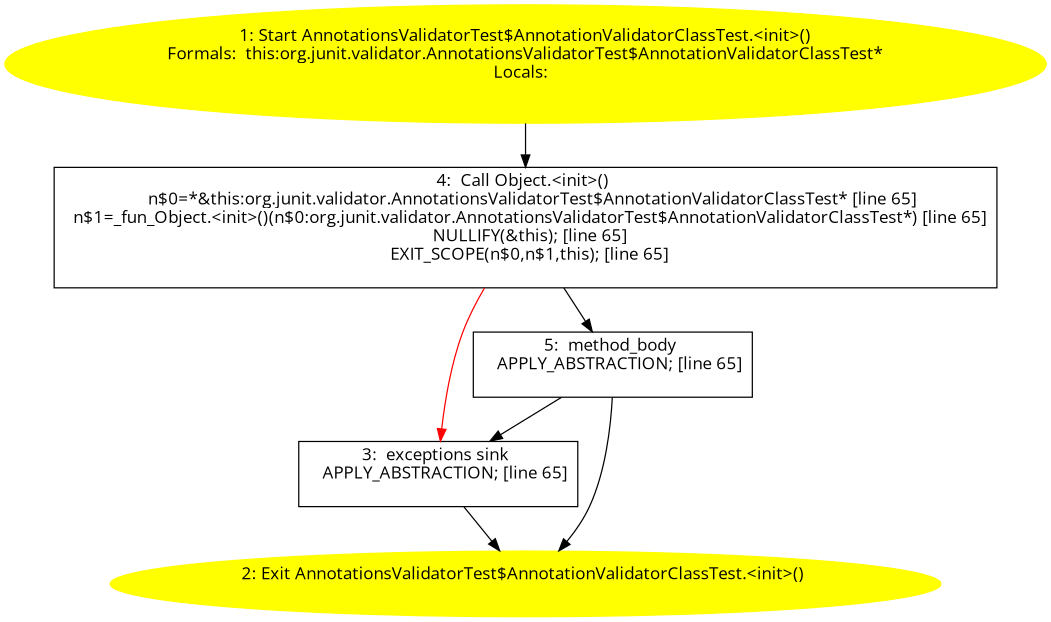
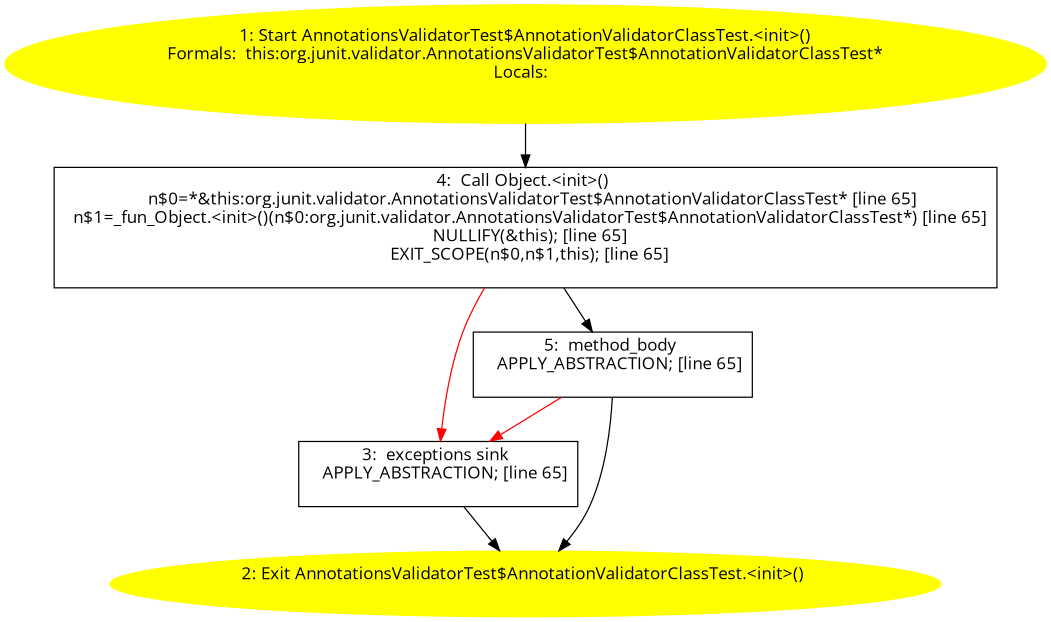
(531, 416) -> (531, 416)
